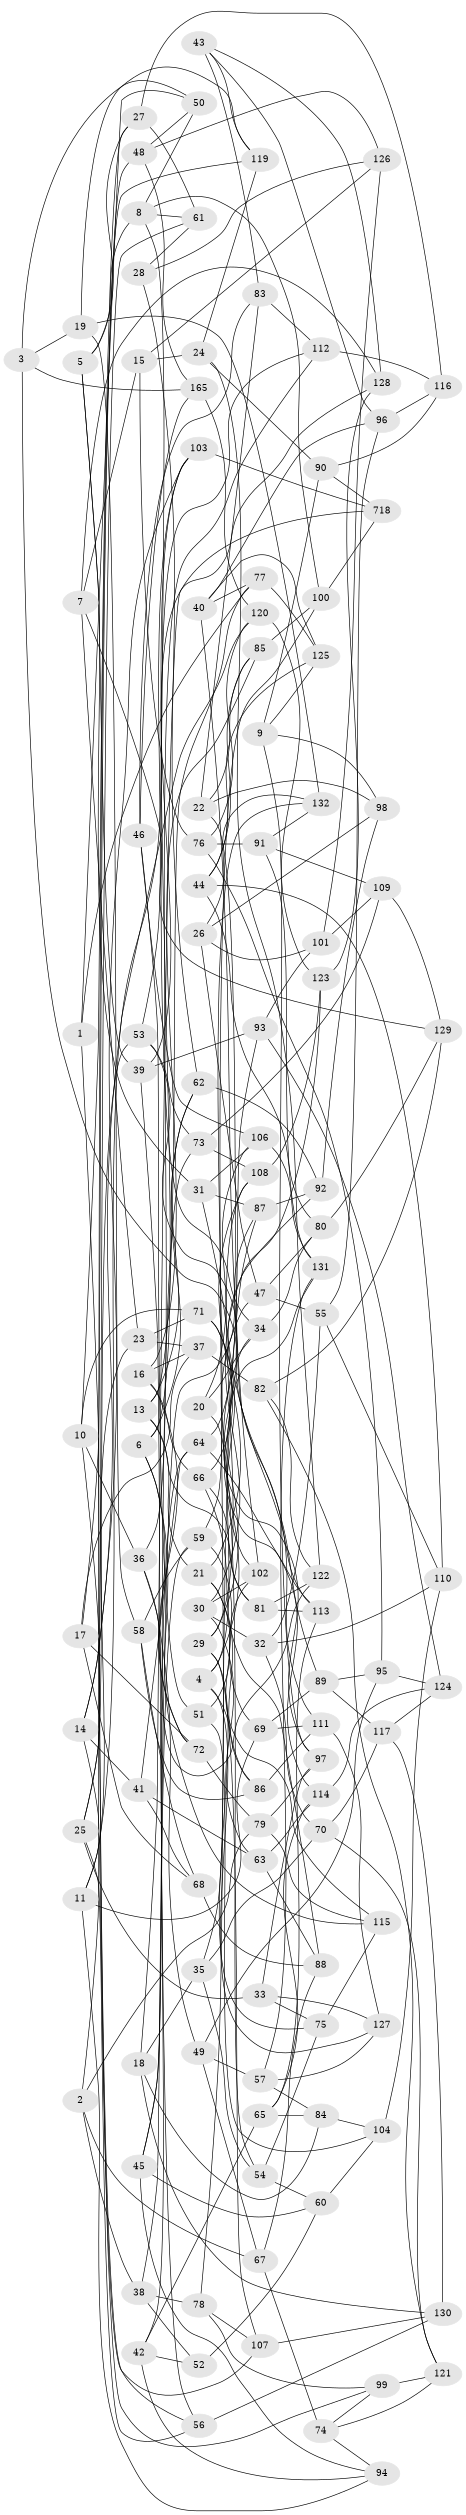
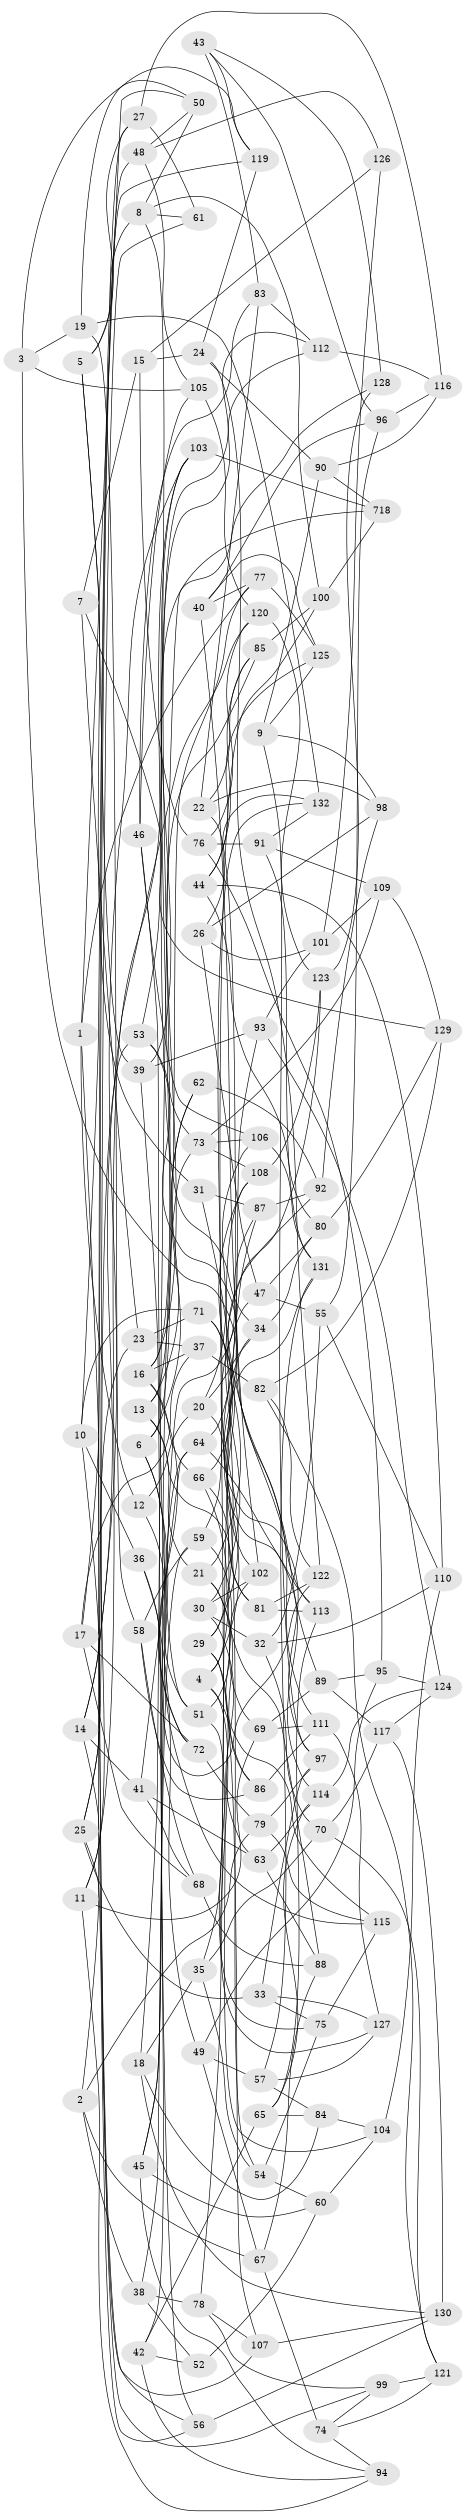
(139, 274) -> none
(135, 325) -> none
(199, 389) -> (199, 389)
(167, 720) -> (174, 525)
(226, 1168) -> (225, 1141)
none -> (139, 1506)
